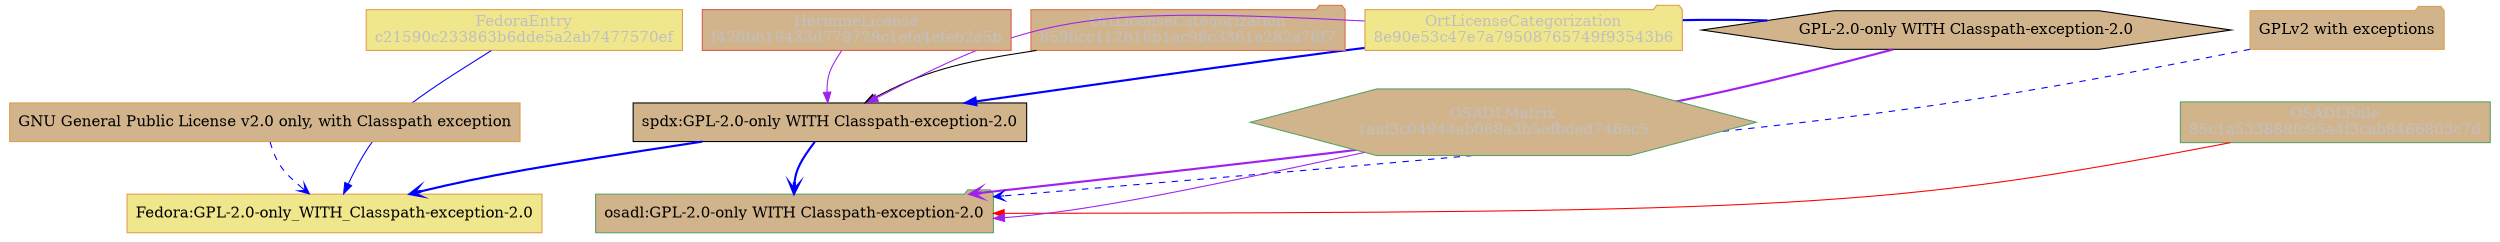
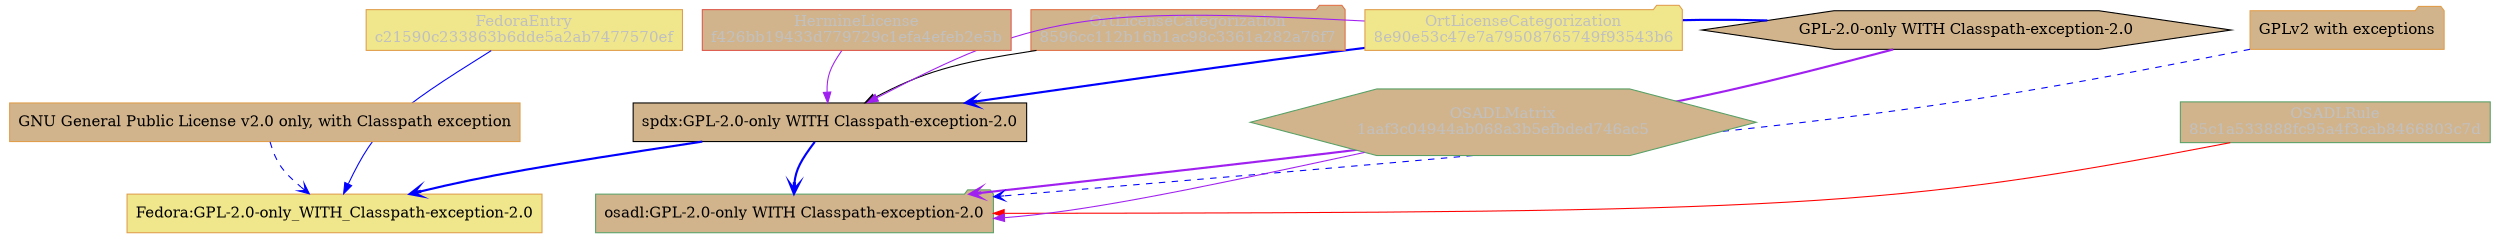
(1371, 47) -> (1371, 47)
